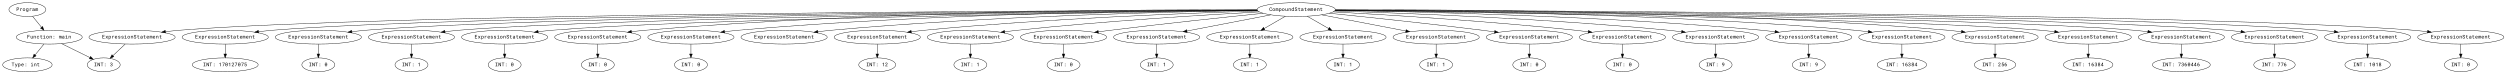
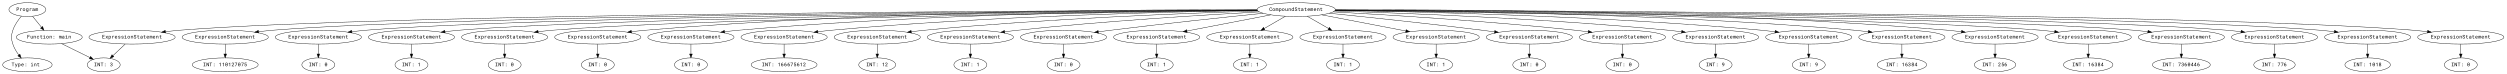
(40, 50) -> (12, 35)
(225, 65) -> (225, 65)
none -> (784, 65)
